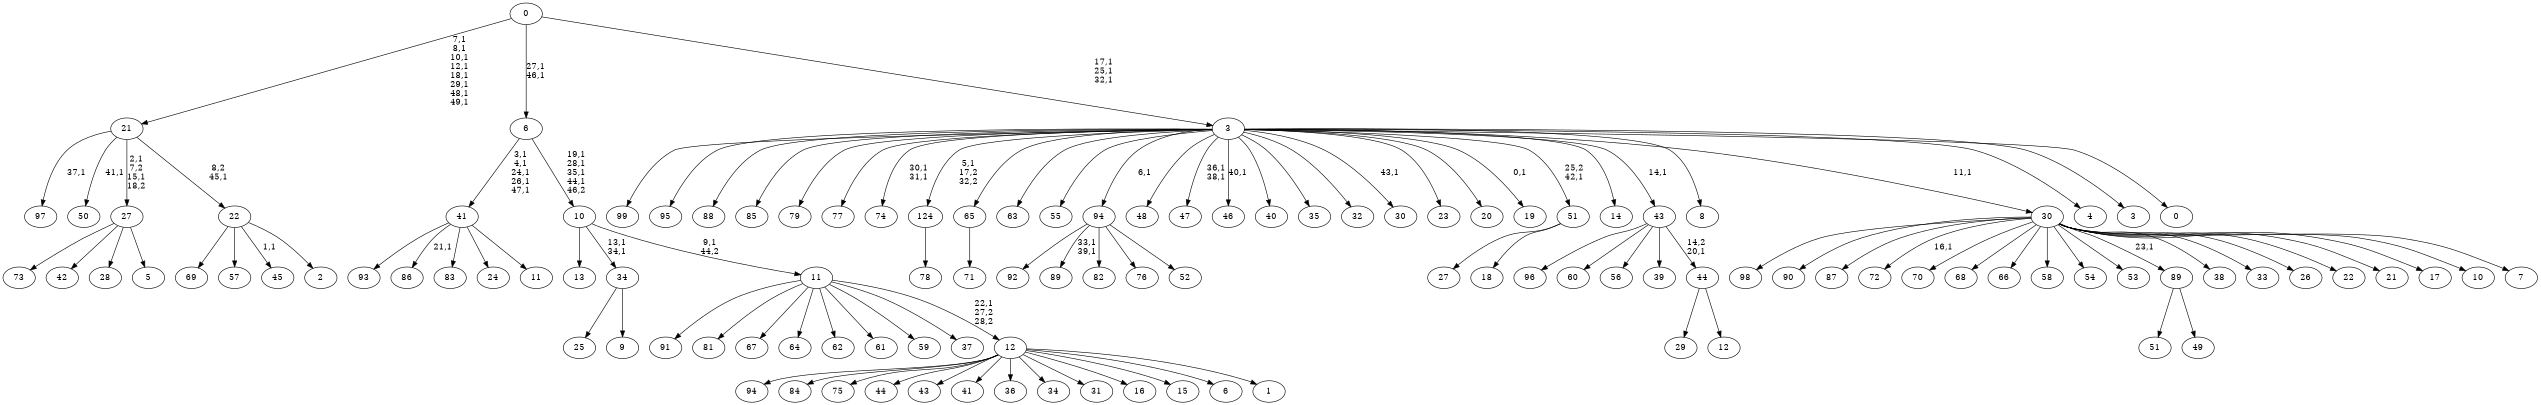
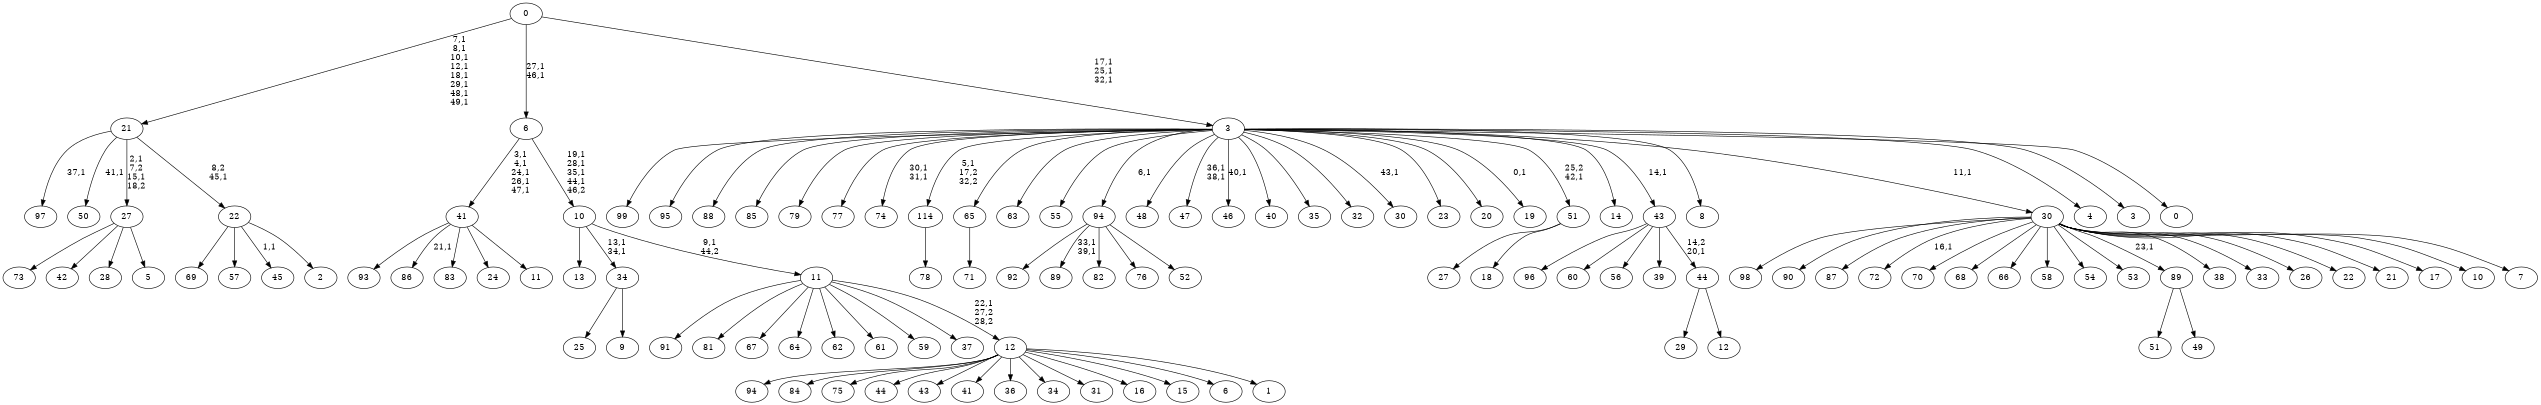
(925, 217) -> (925, 217)
